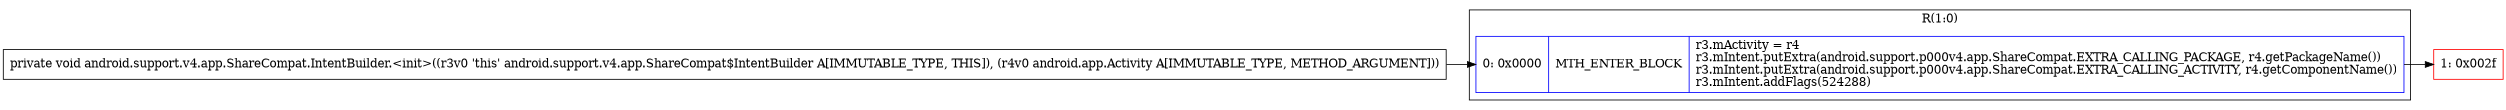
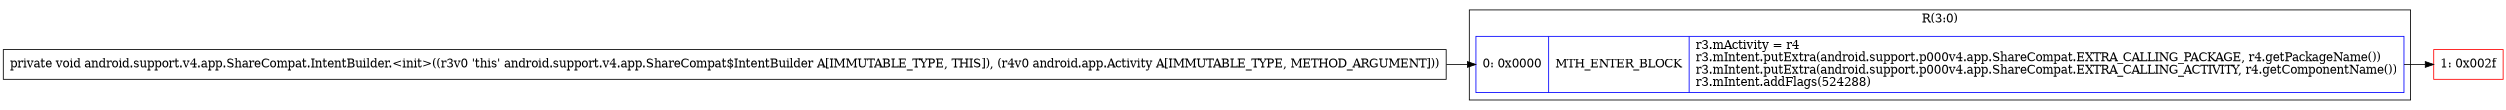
(1940, 19) -> (1940, 19)
